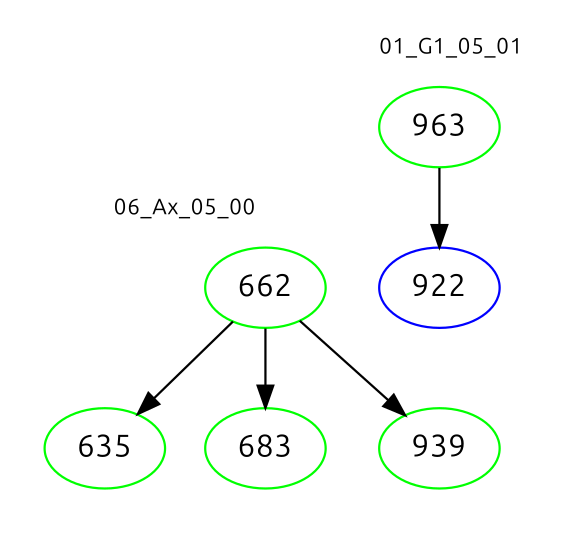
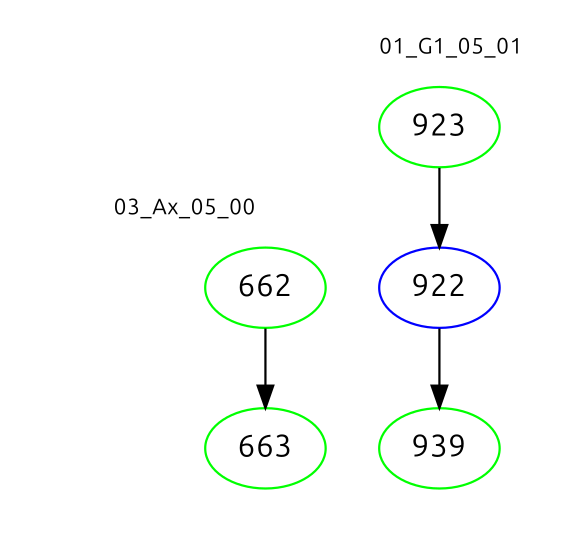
(439, 127) -> (439, 127)
(185, 209) -> (185, 209)
(329, 347) -> (439, 357)
(105, 448) -> none
(265, 448) -> (265, 448)
